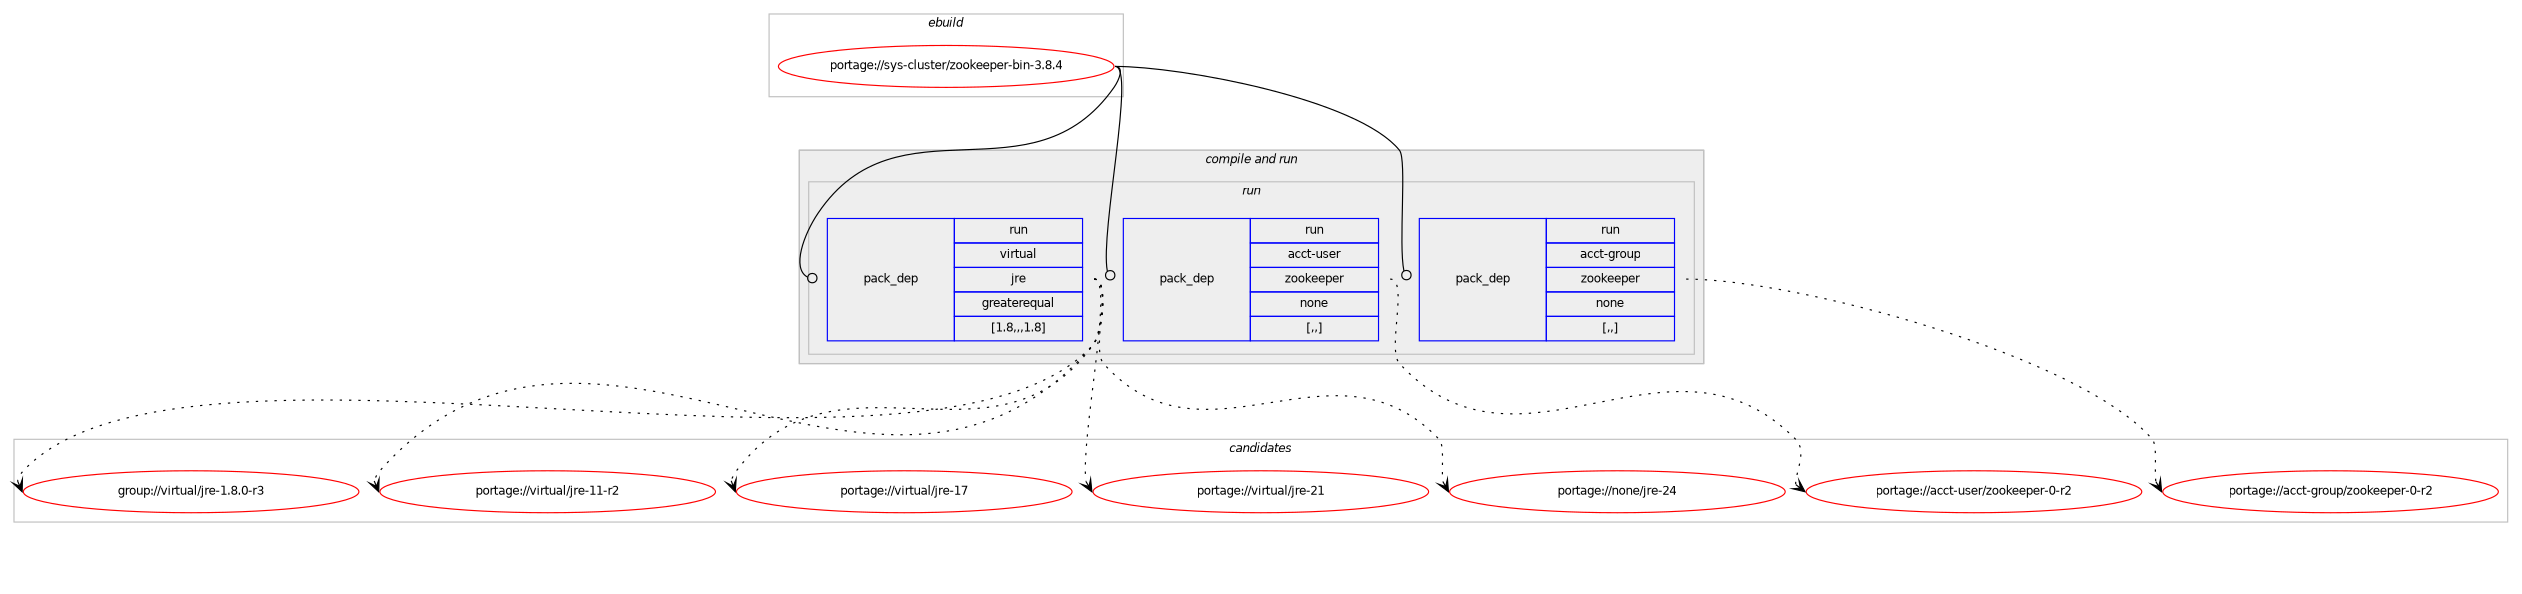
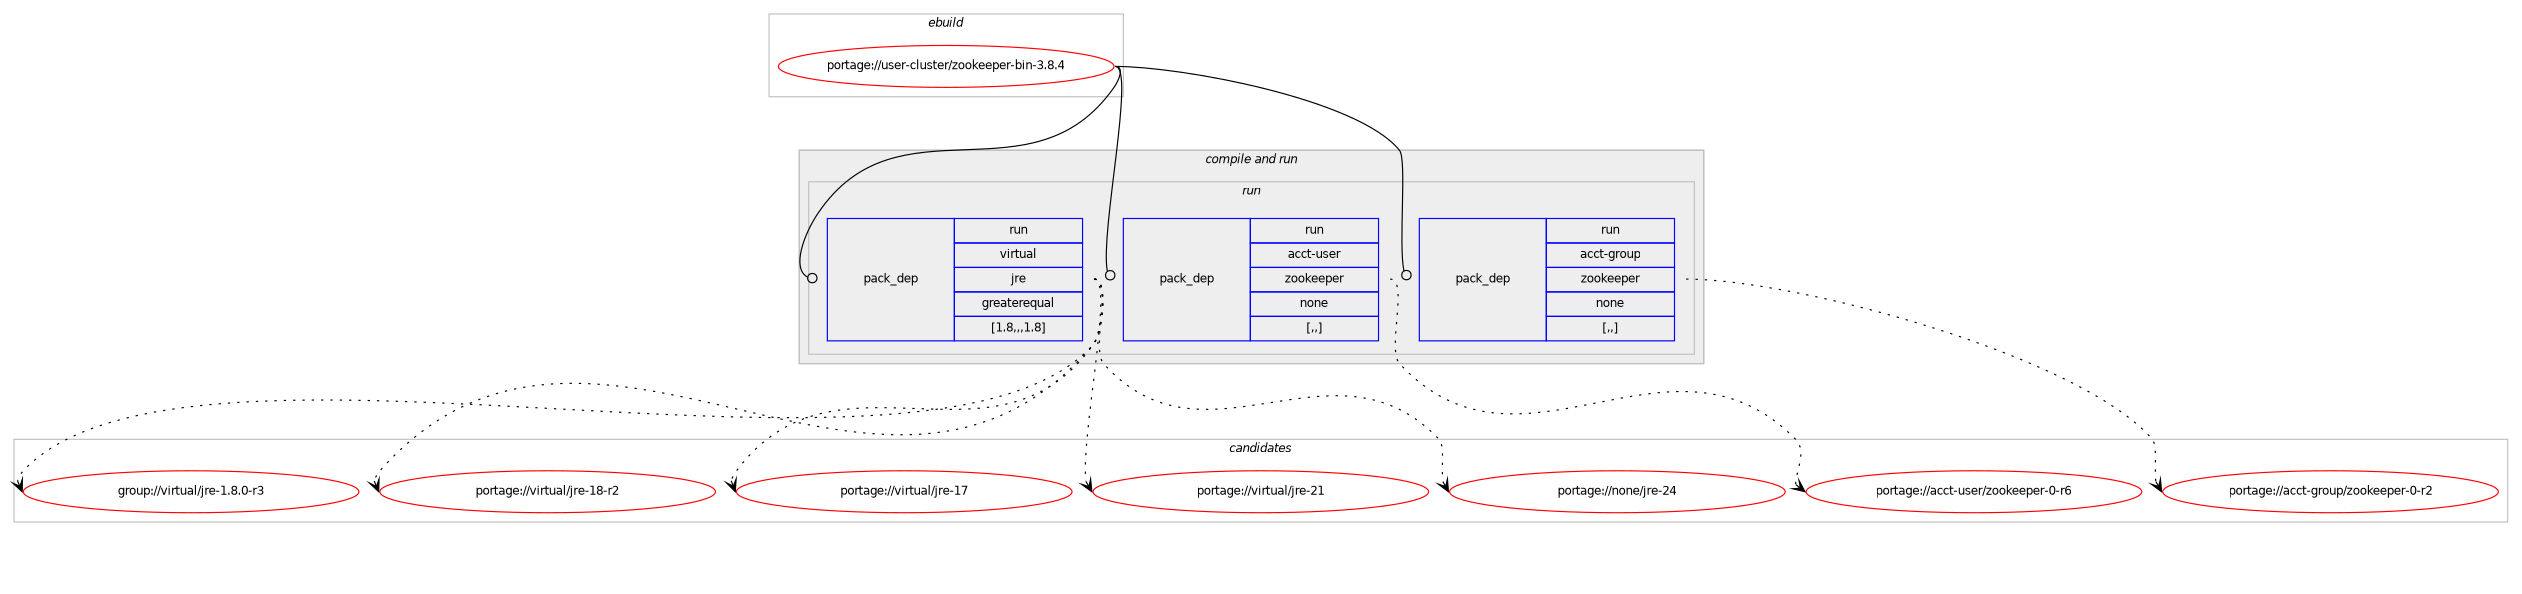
(946, 66) -> (946, 66)
(548, 492) -> (548, 492)
(1974, 492) -> (1974, 492)
